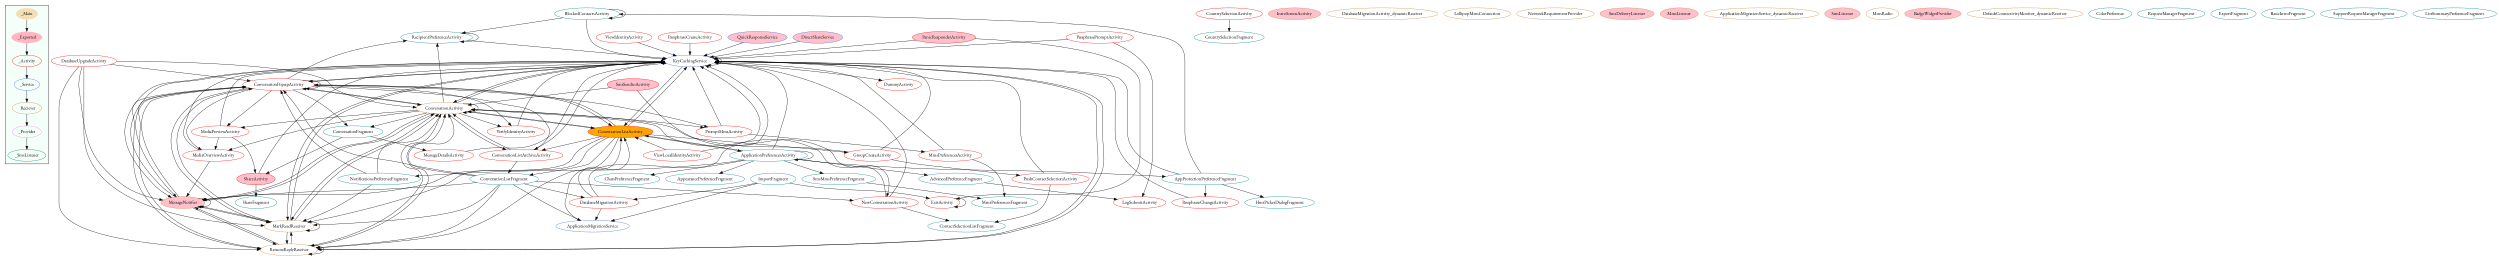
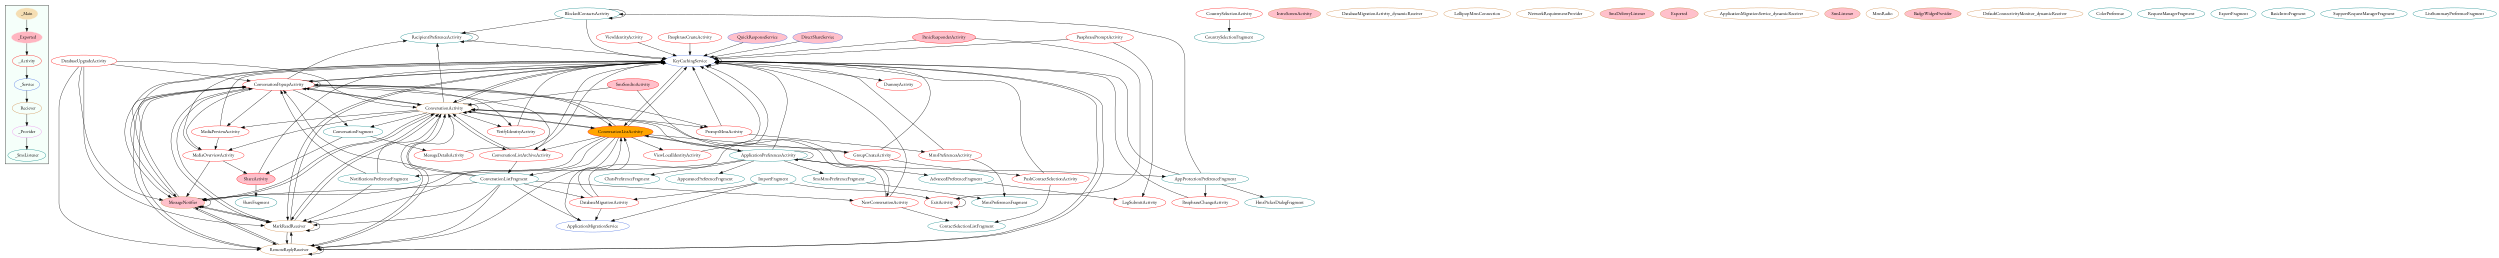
(1679, 14) -> (1679, 14)
(652, 144) -> (646, 143)
(248, 150) -> (234, 167)
